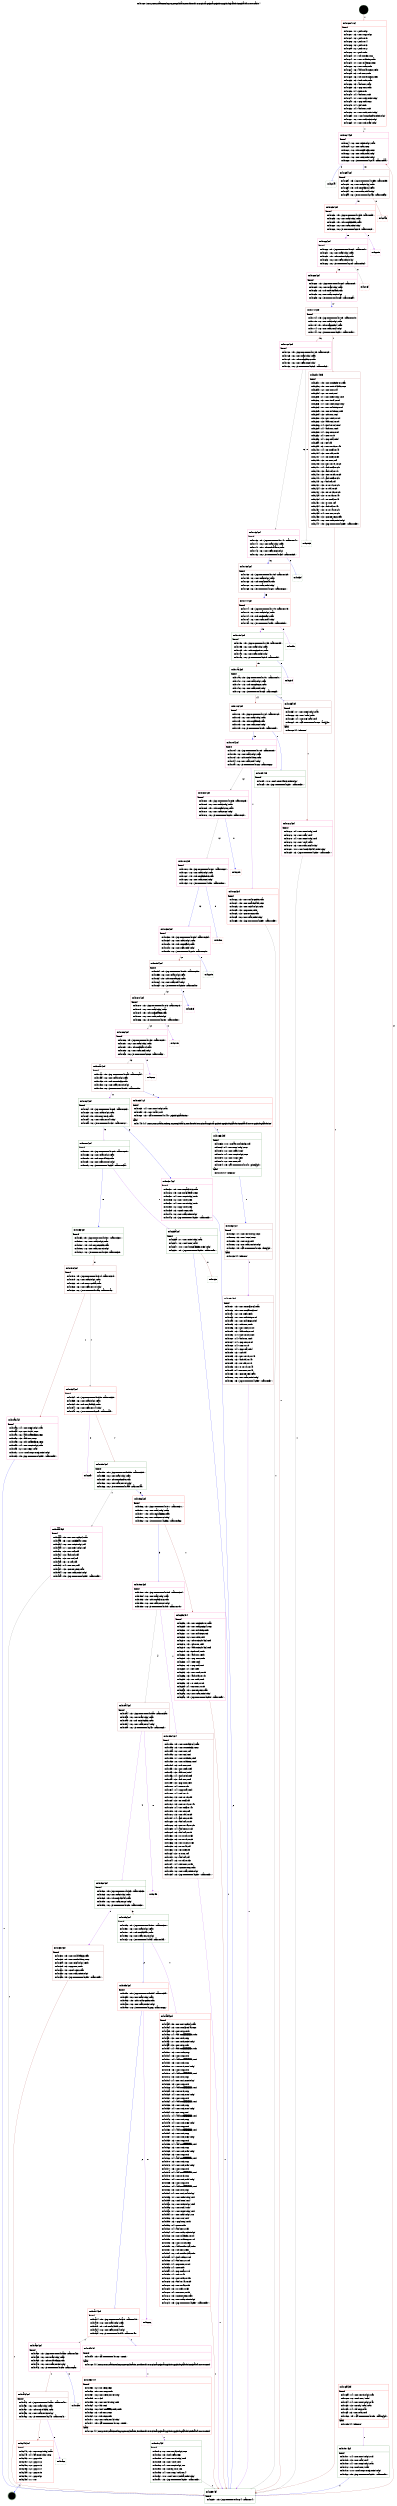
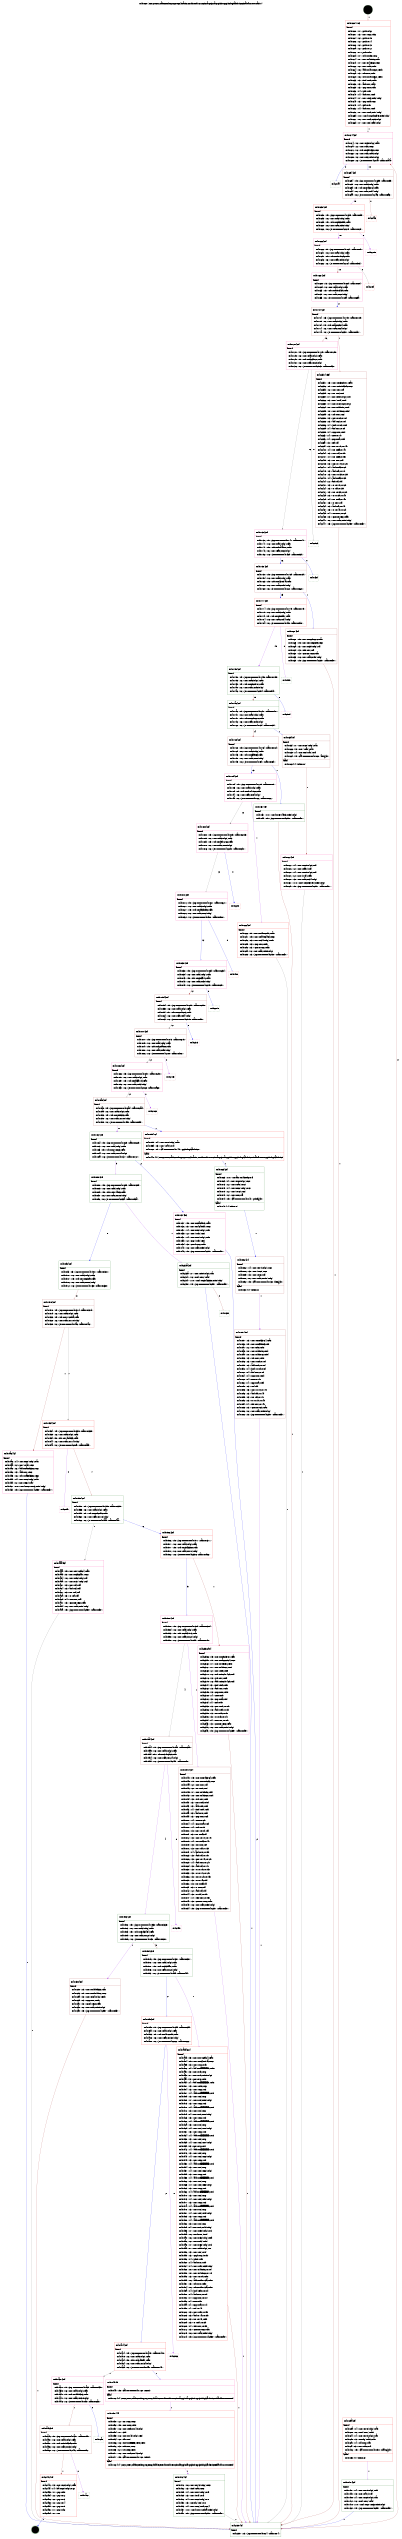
none -> (311, 646)
